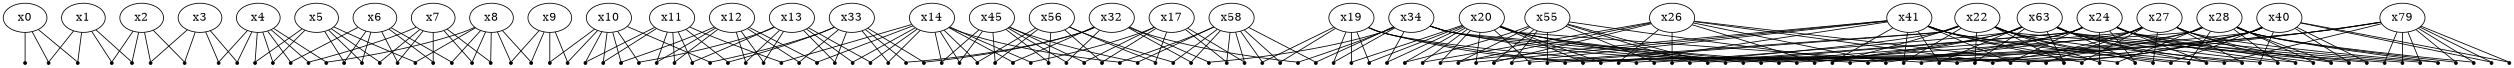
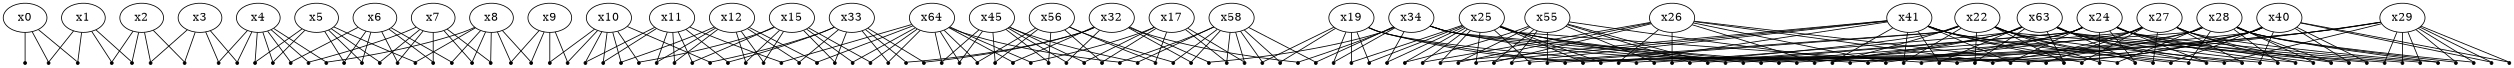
(792, 18) -> (792, 18)
(932, 18) -> (932, 18)
(1482, 18) -> (1482, 18)
(2402, 18) -> (2402, 18)
